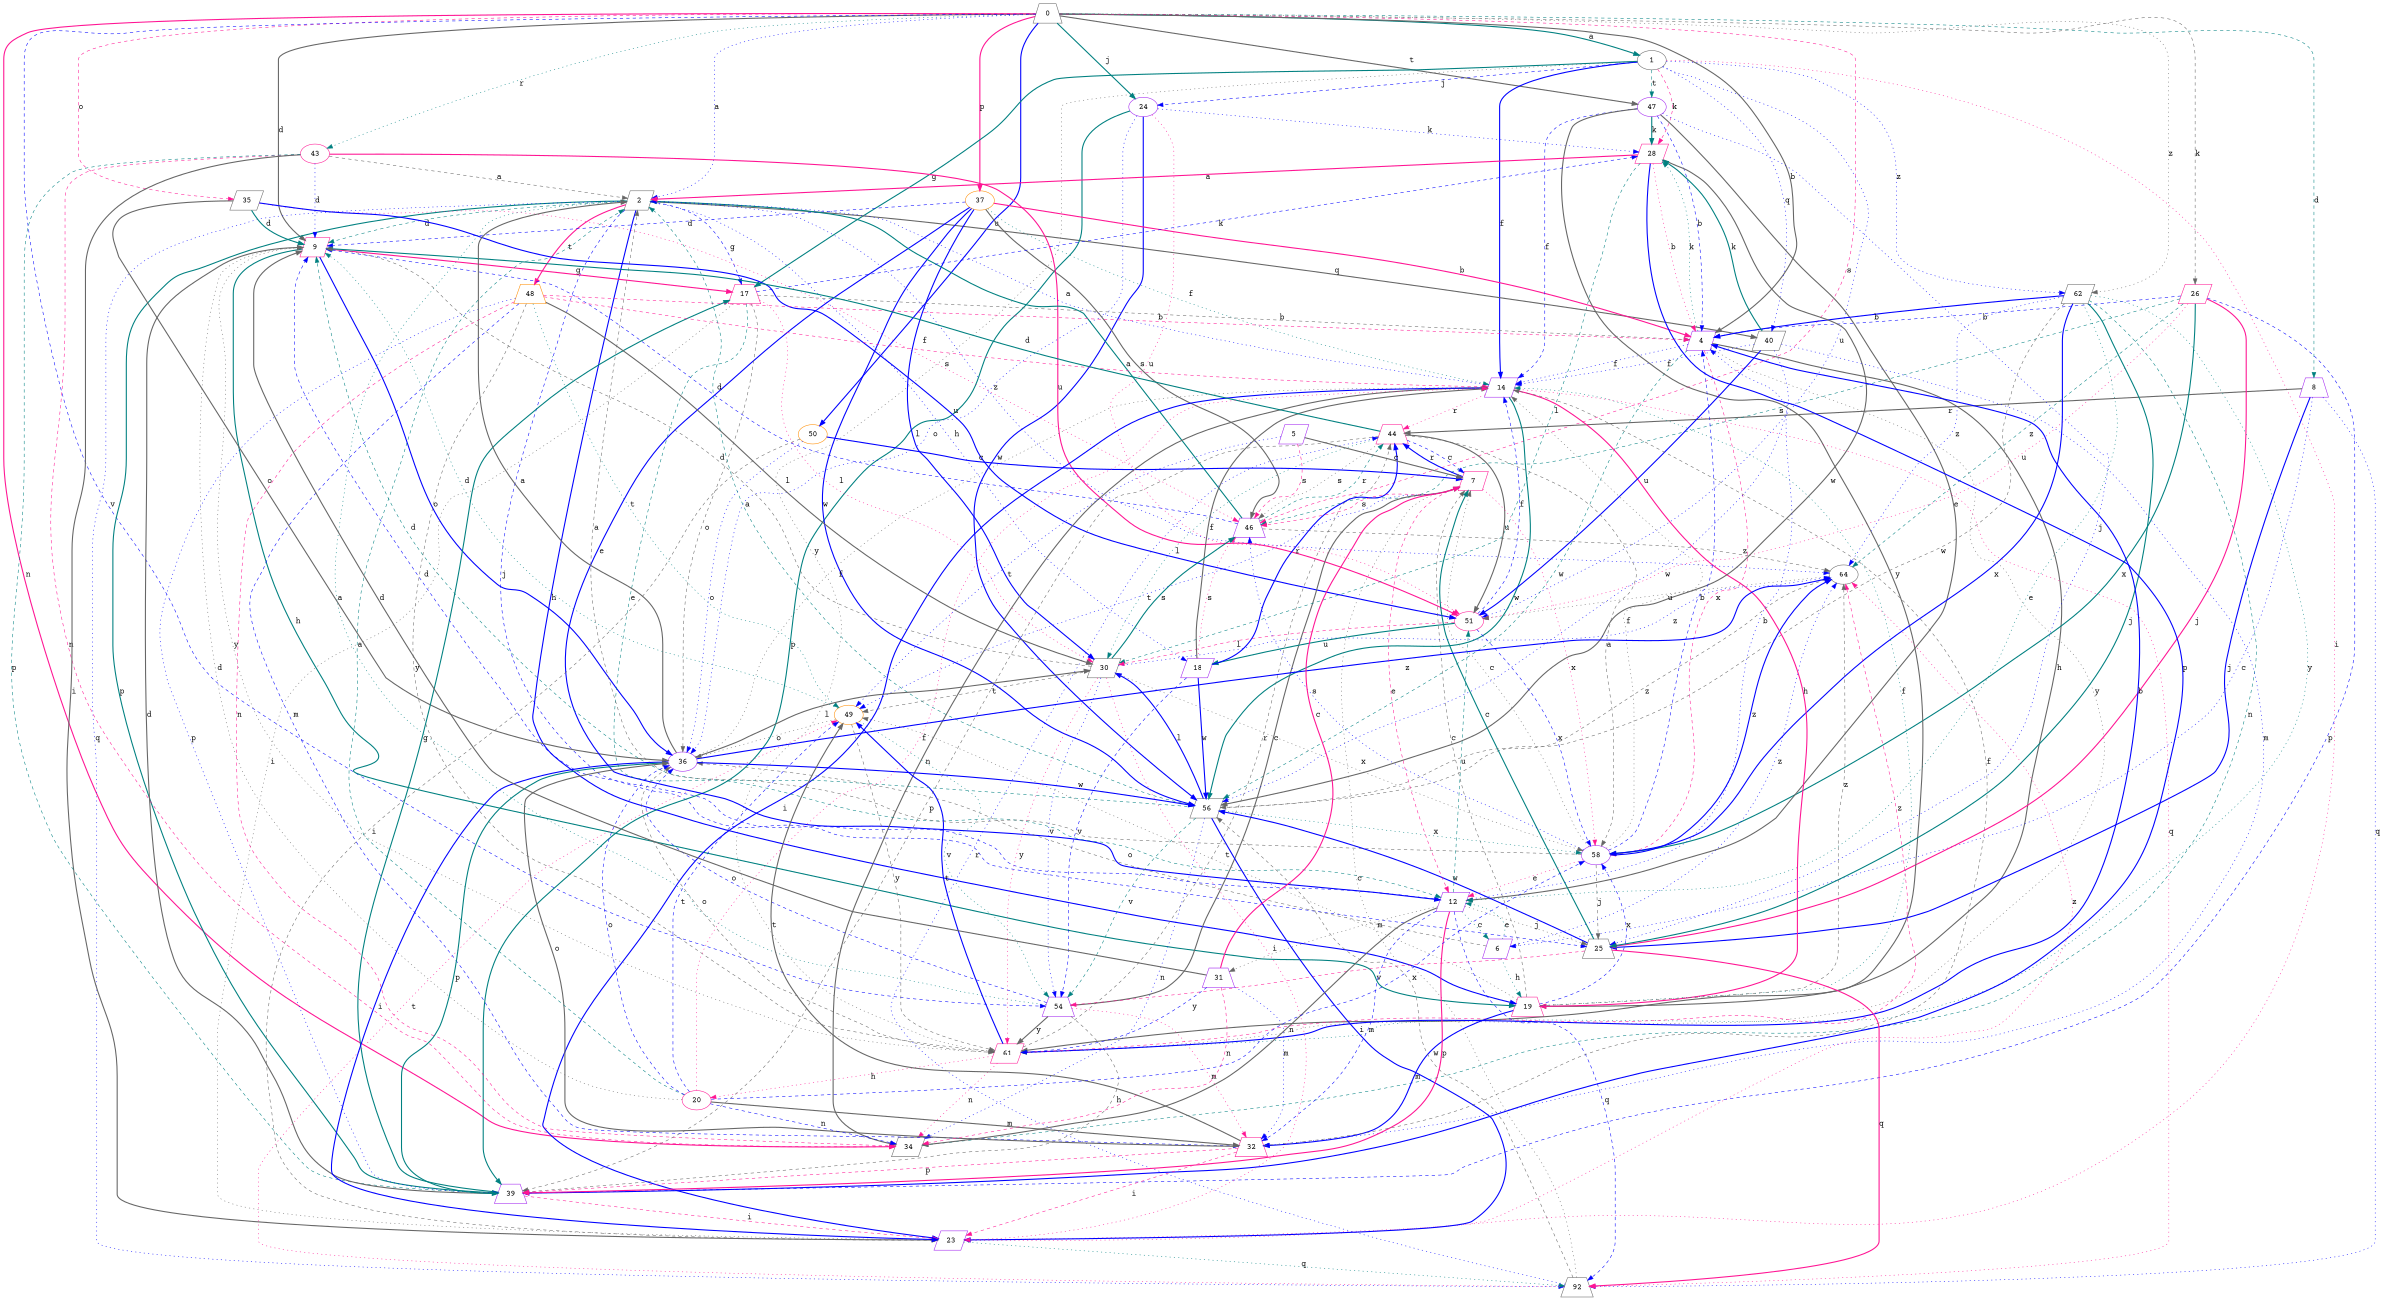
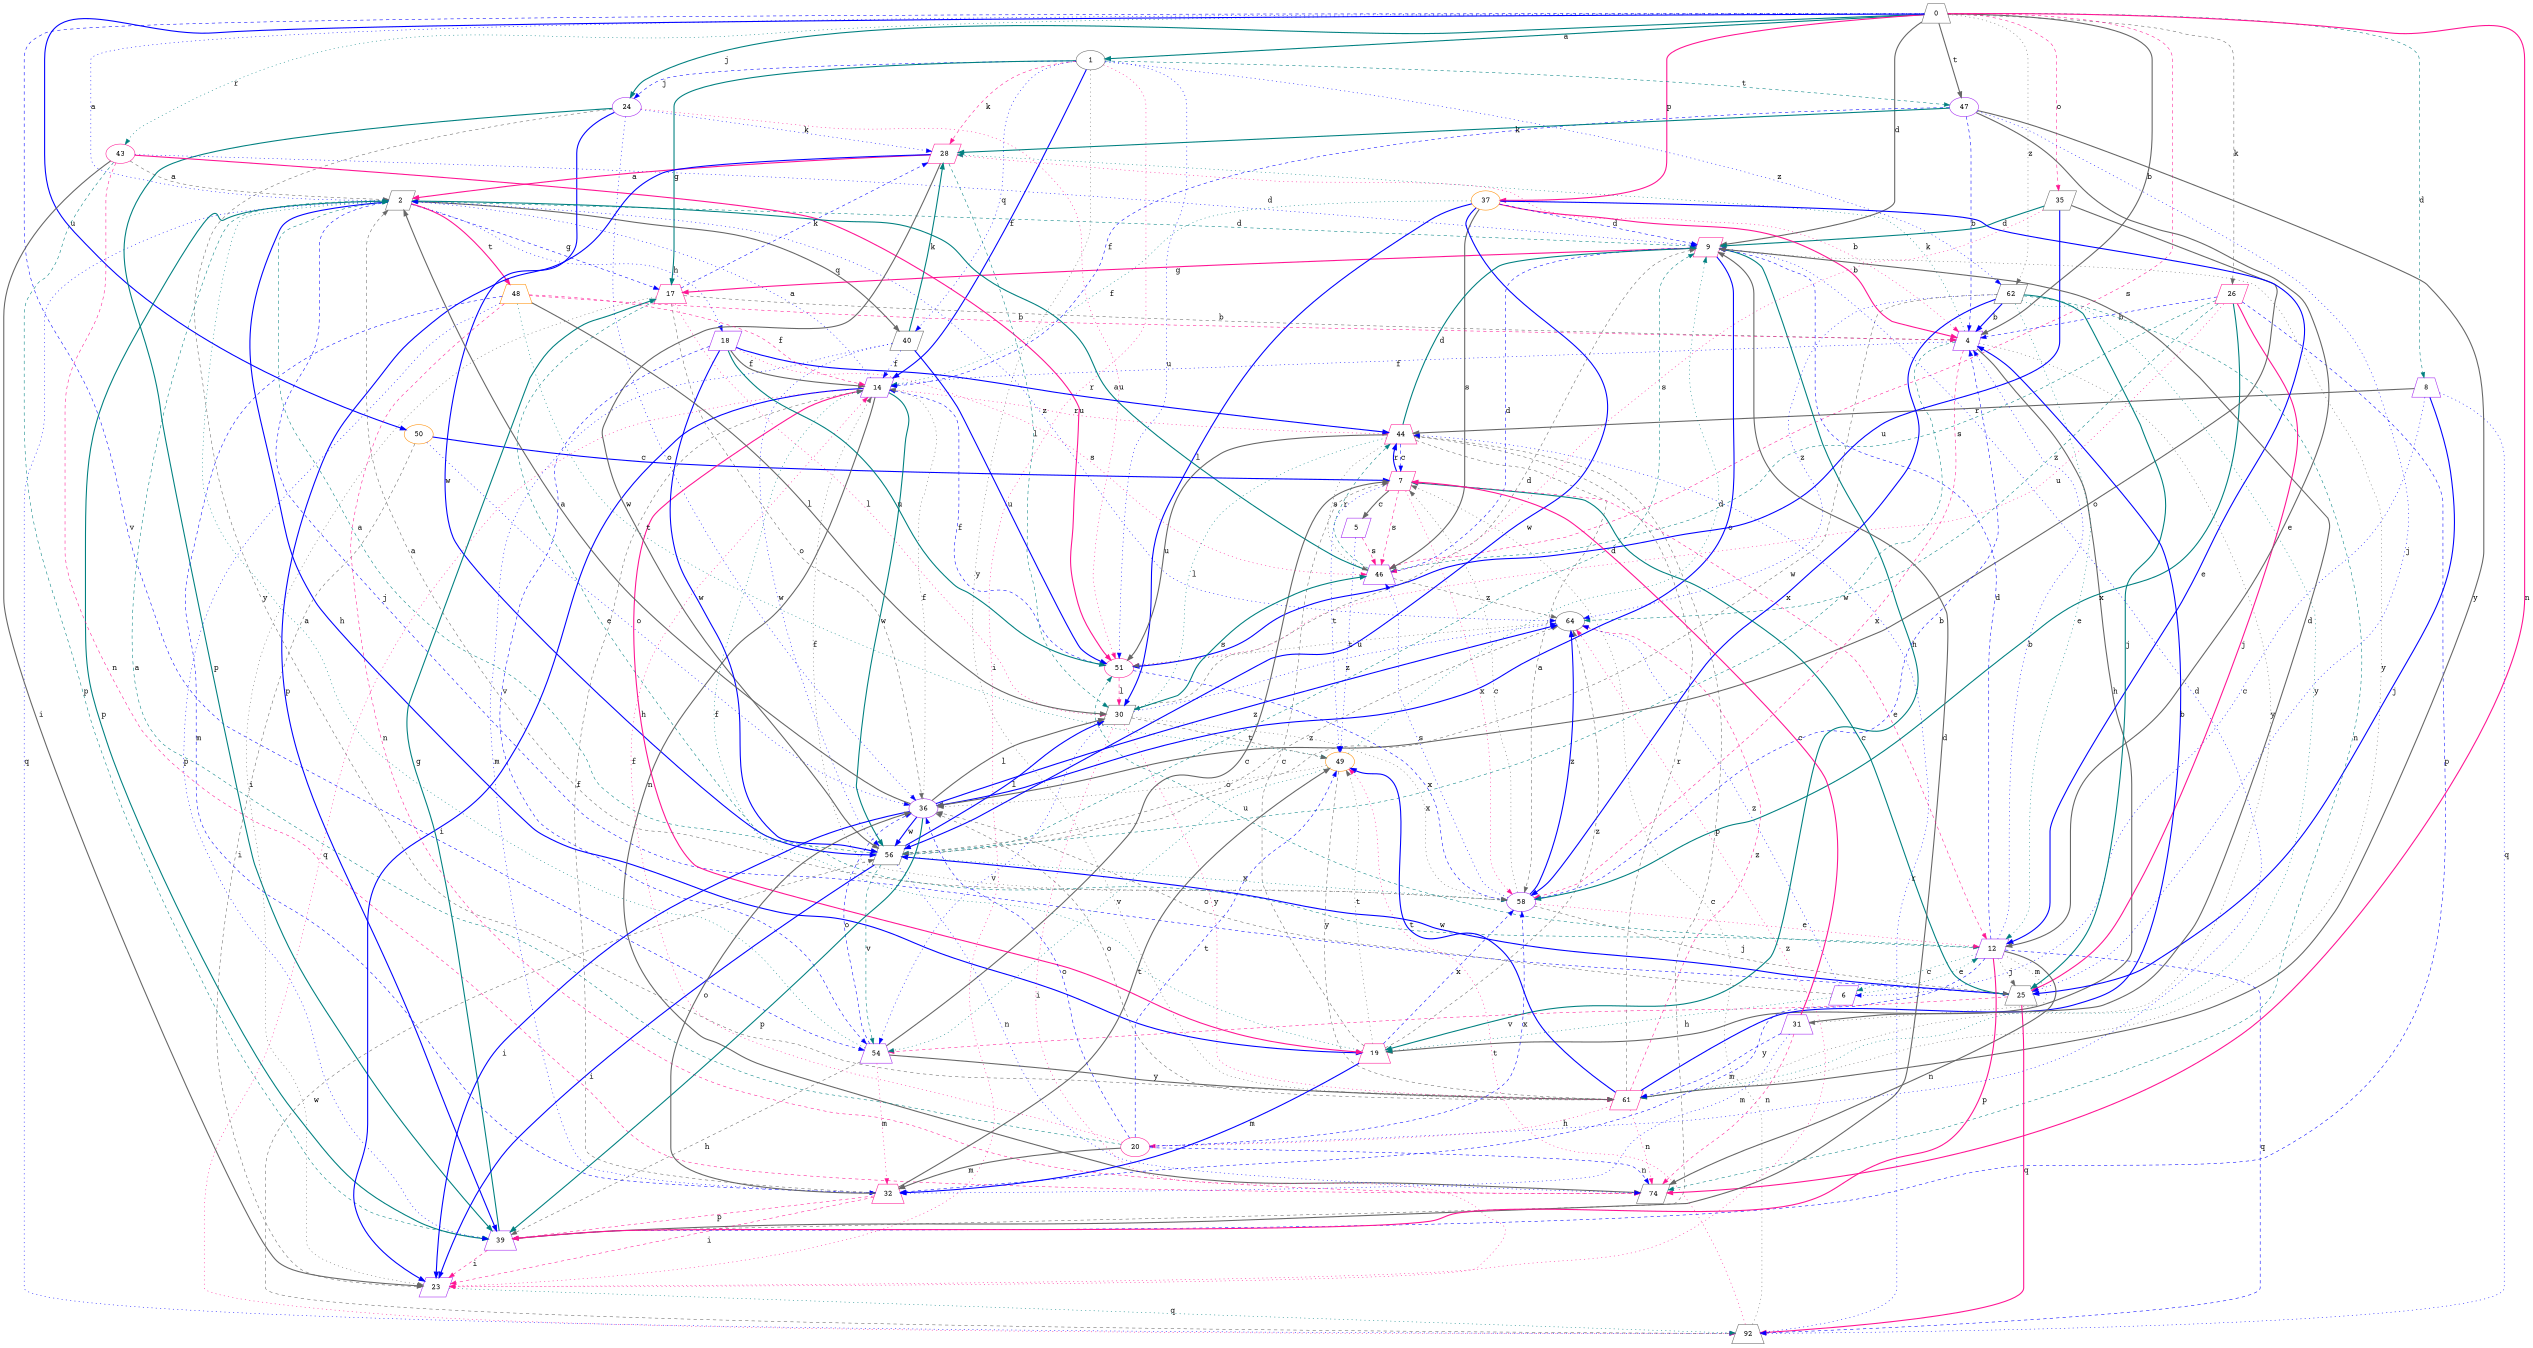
(1381, 457) -> (1377, 502)
(1318, 642) -> (905, 520)
(252, 788) -> (2067, 1055)
(509, 841) -> (463, 908)
(908, 1147) -> (1653, 1194)
